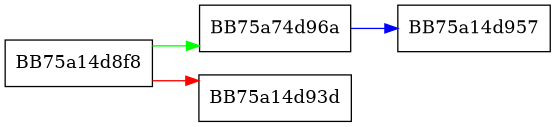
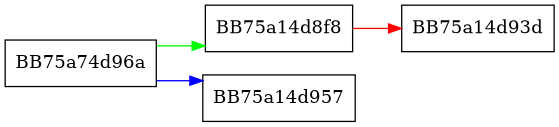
(169, 46) -> (174, 46)
